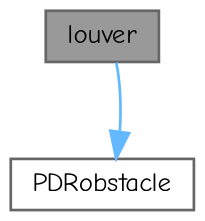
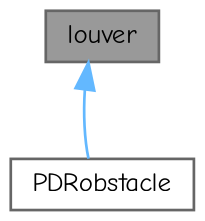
(120, 97) -> (84, 124)
